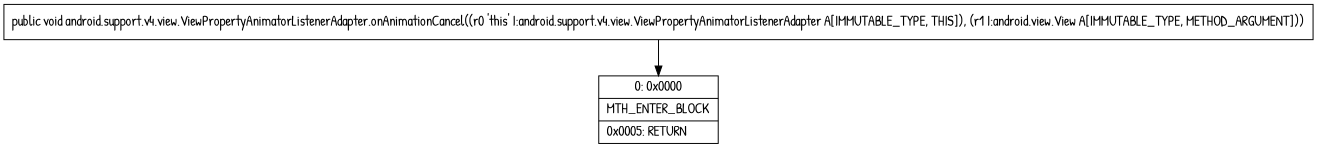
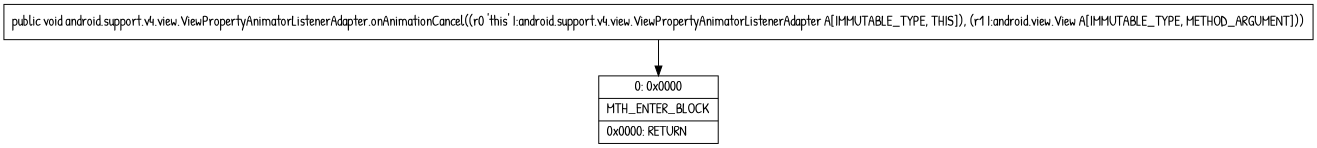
(651, 132) -> (651, 132)
